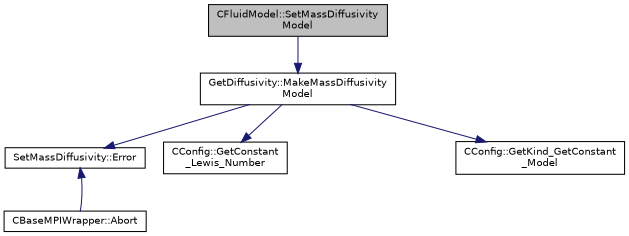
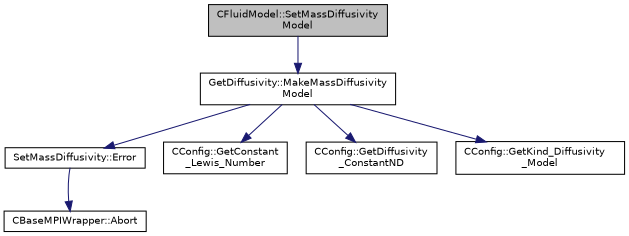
none -> (372, 158)
(540, 158) -> (540, 158)
(82, 195) -> (68, 184)
